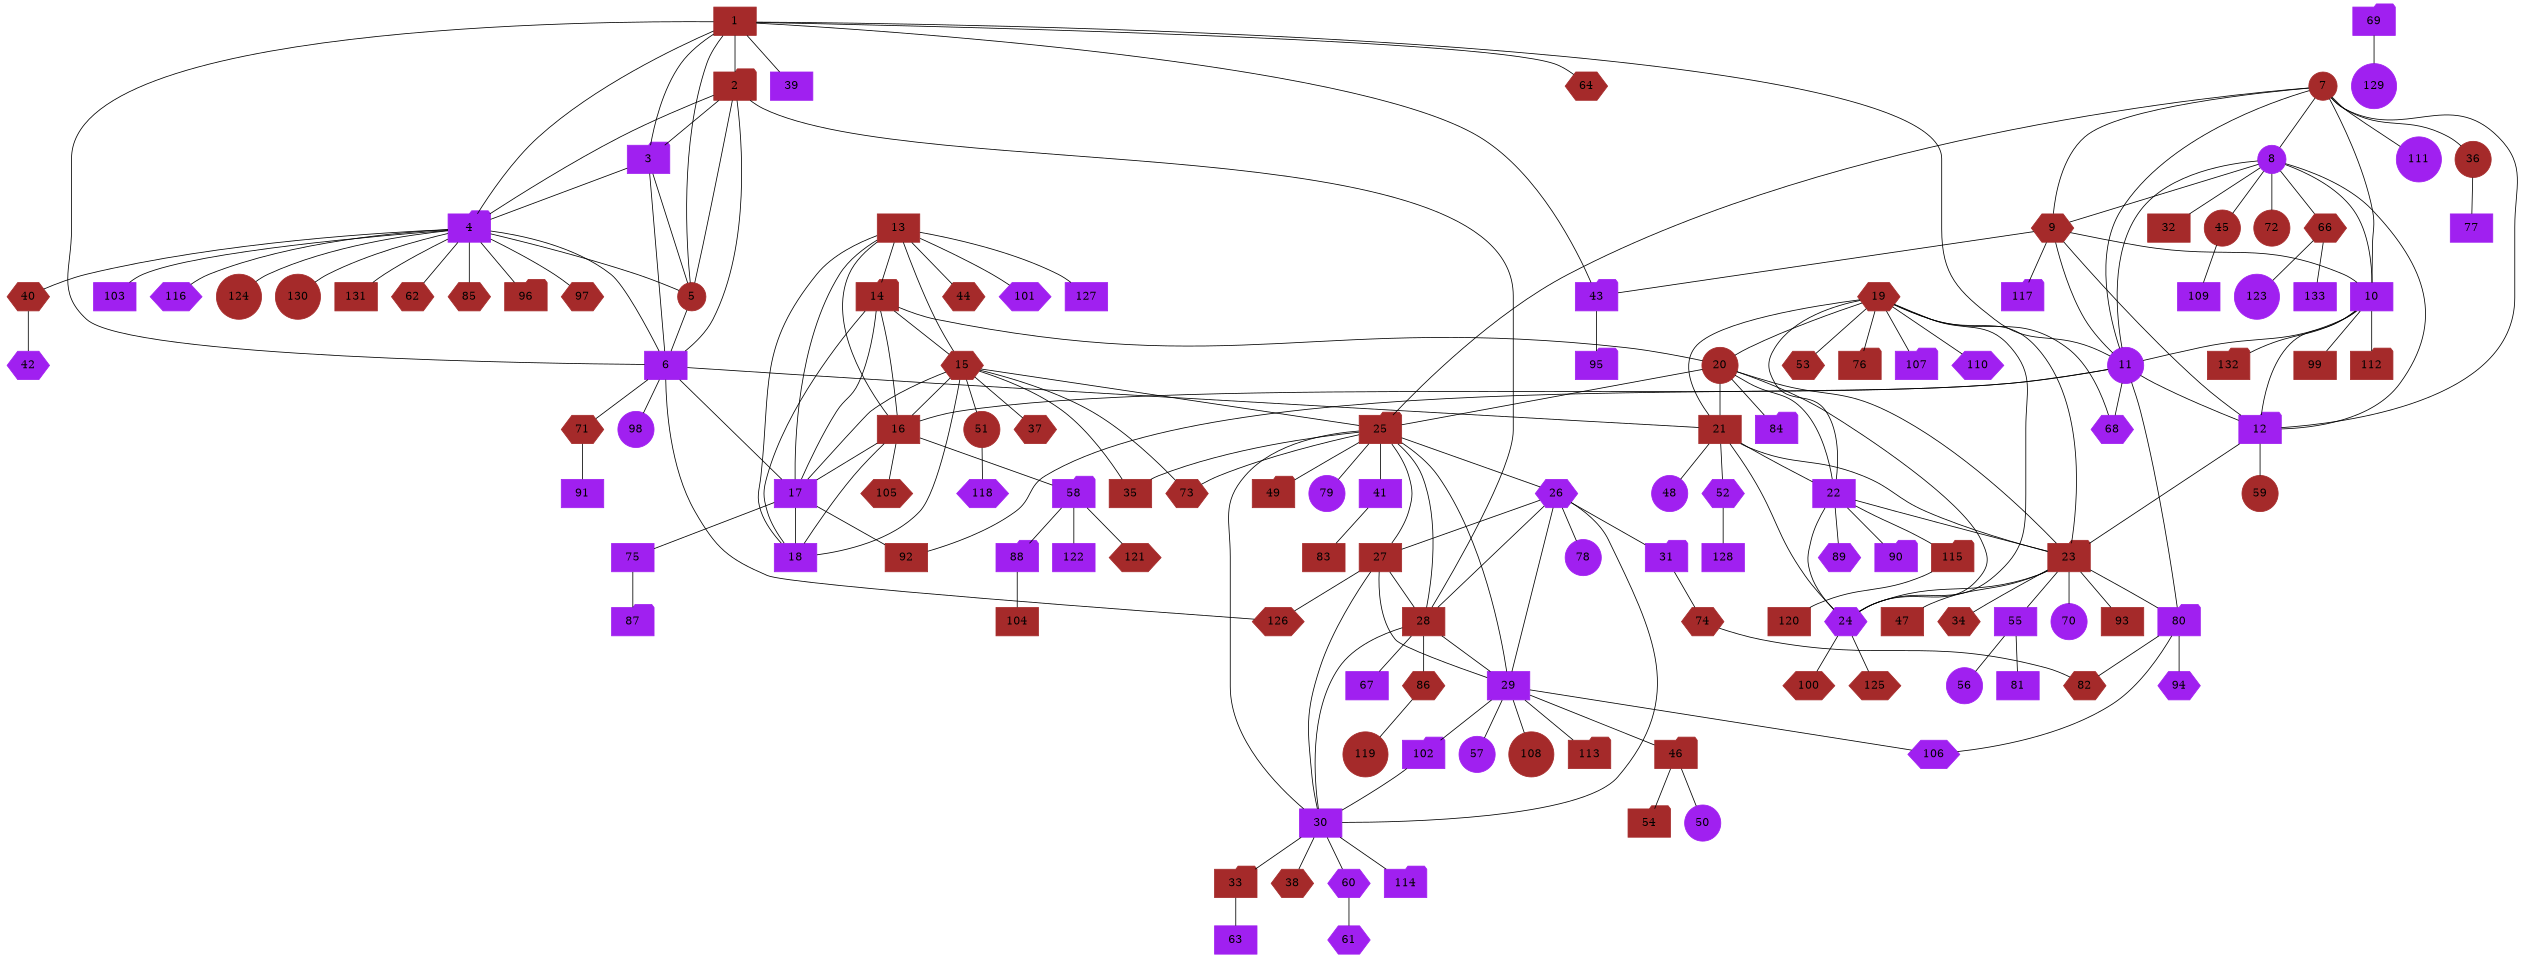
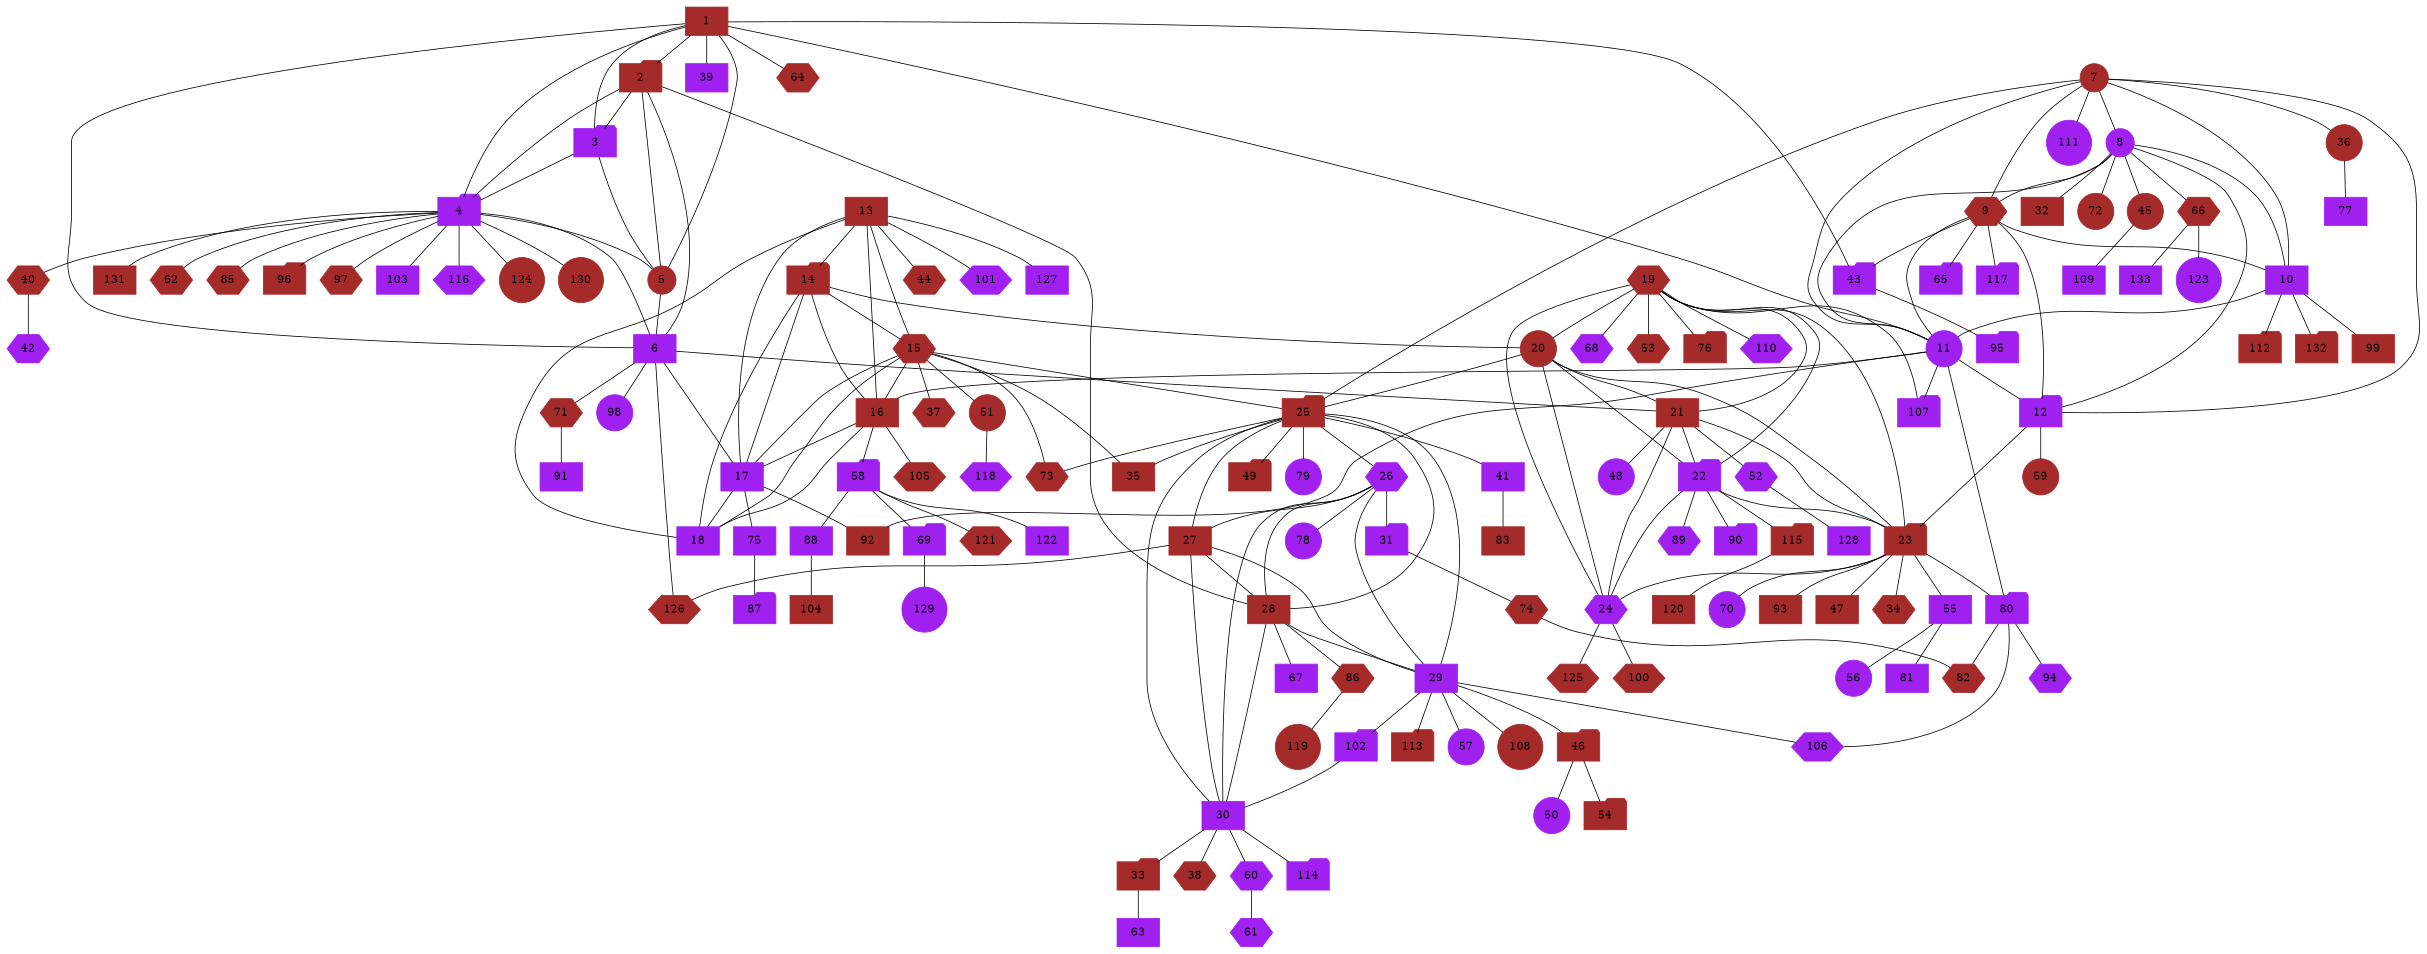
(657, 262) -> none
none -> (1941, 280)
(2289, 345) -> none
(2119, 399) -> (1931, 382)
(1777, 429) -> none
(1834, 493) -> (1700, 477)
none -> (891, 509)
(1017, 558) -> (811, 541)
